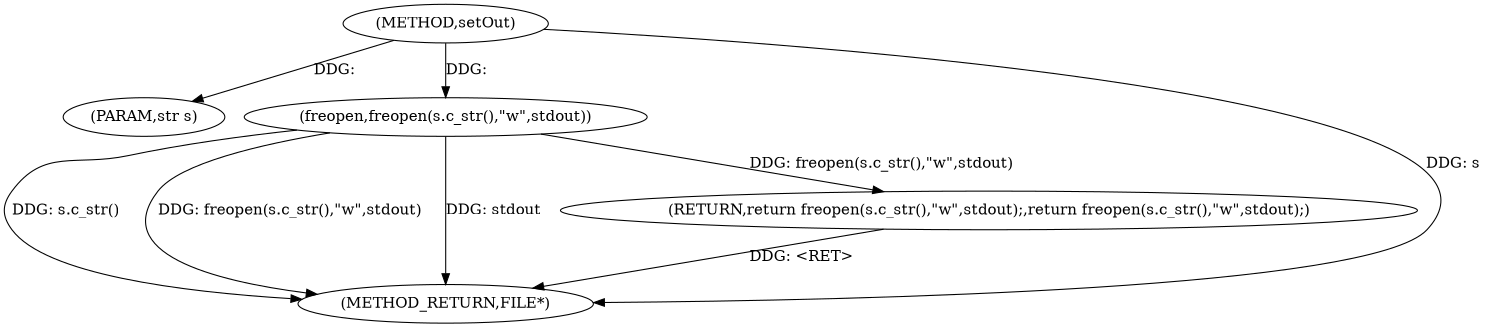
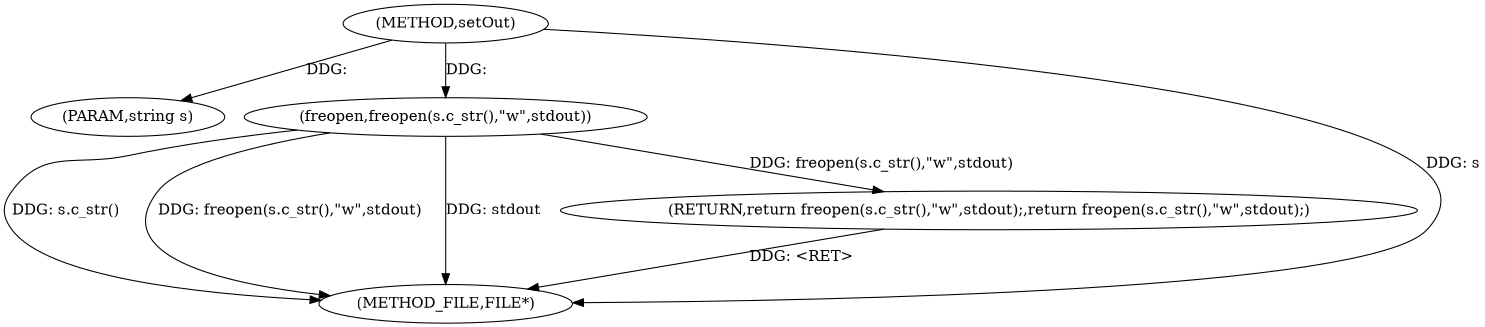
(144, 117) -> (128, 117)
(446, 304) -> (446, 304)
